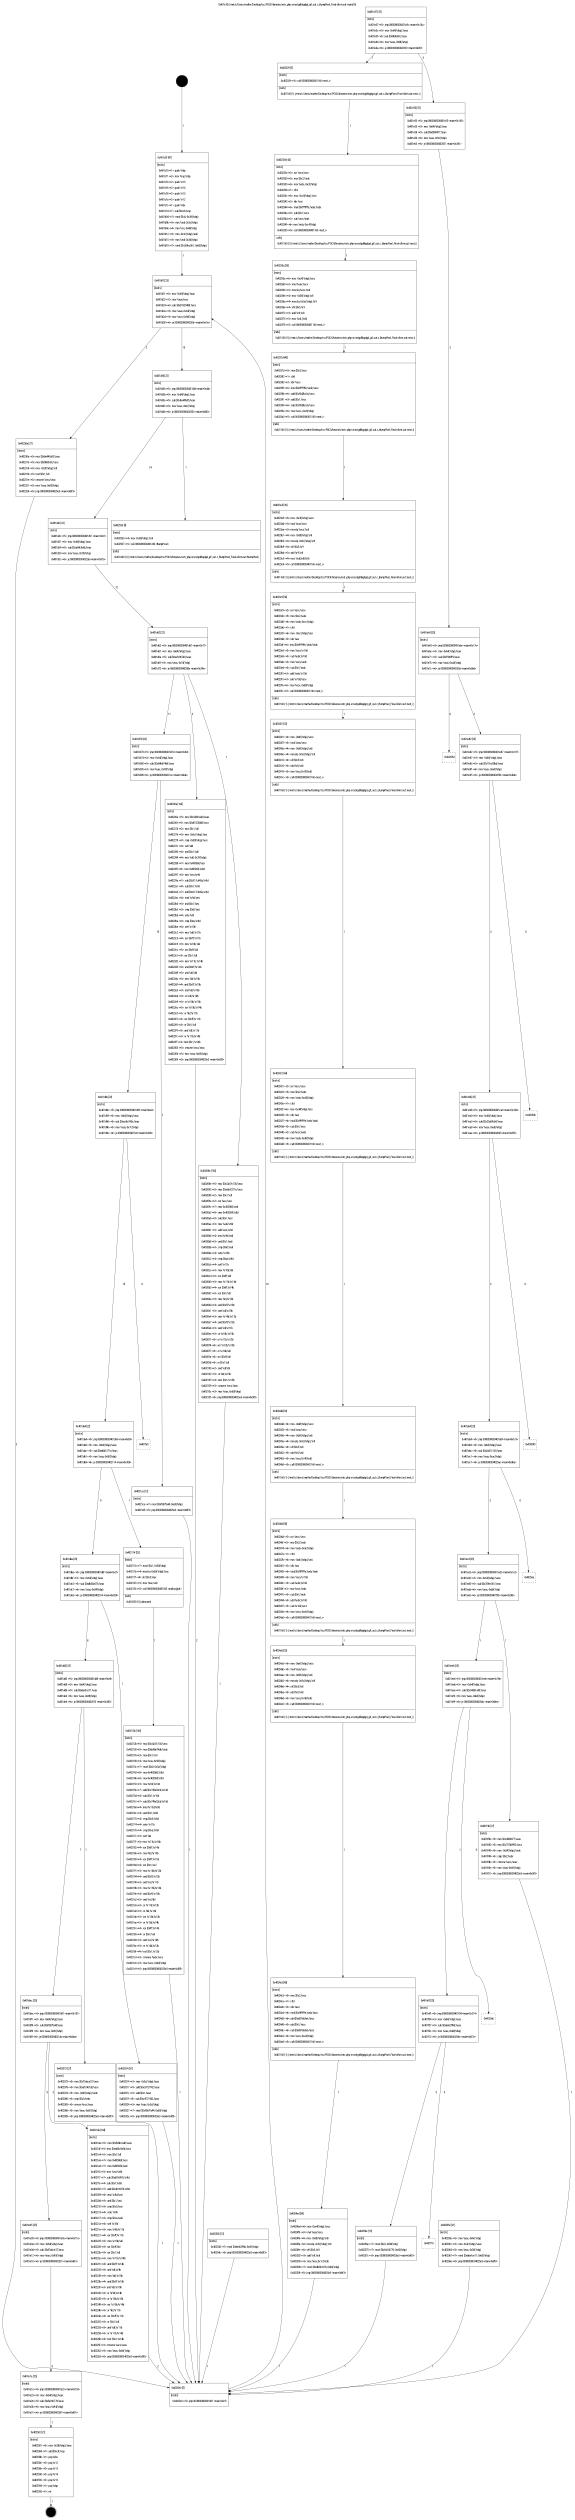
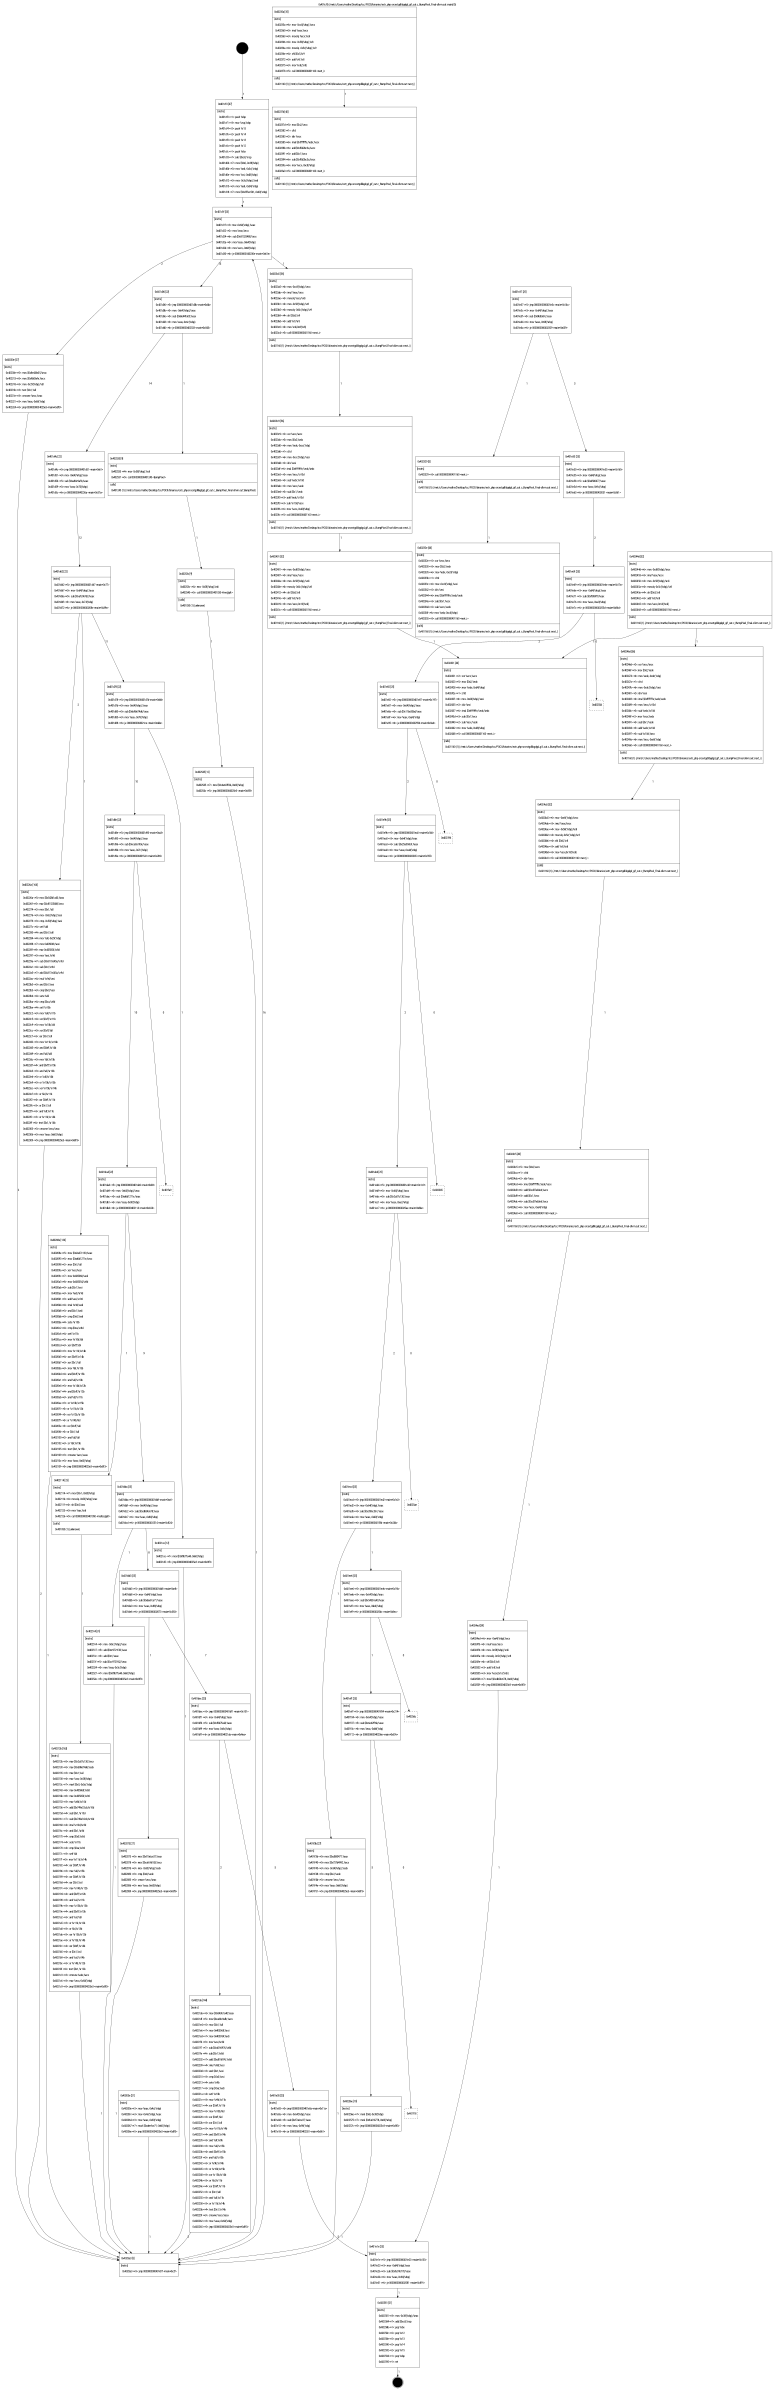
(345, 254) -> none
(343, 467) -> (279, 262)
none -> (206, 590)
(343, 1283) -> (603, 638)
(291, 2349) -> (481, 1969)
